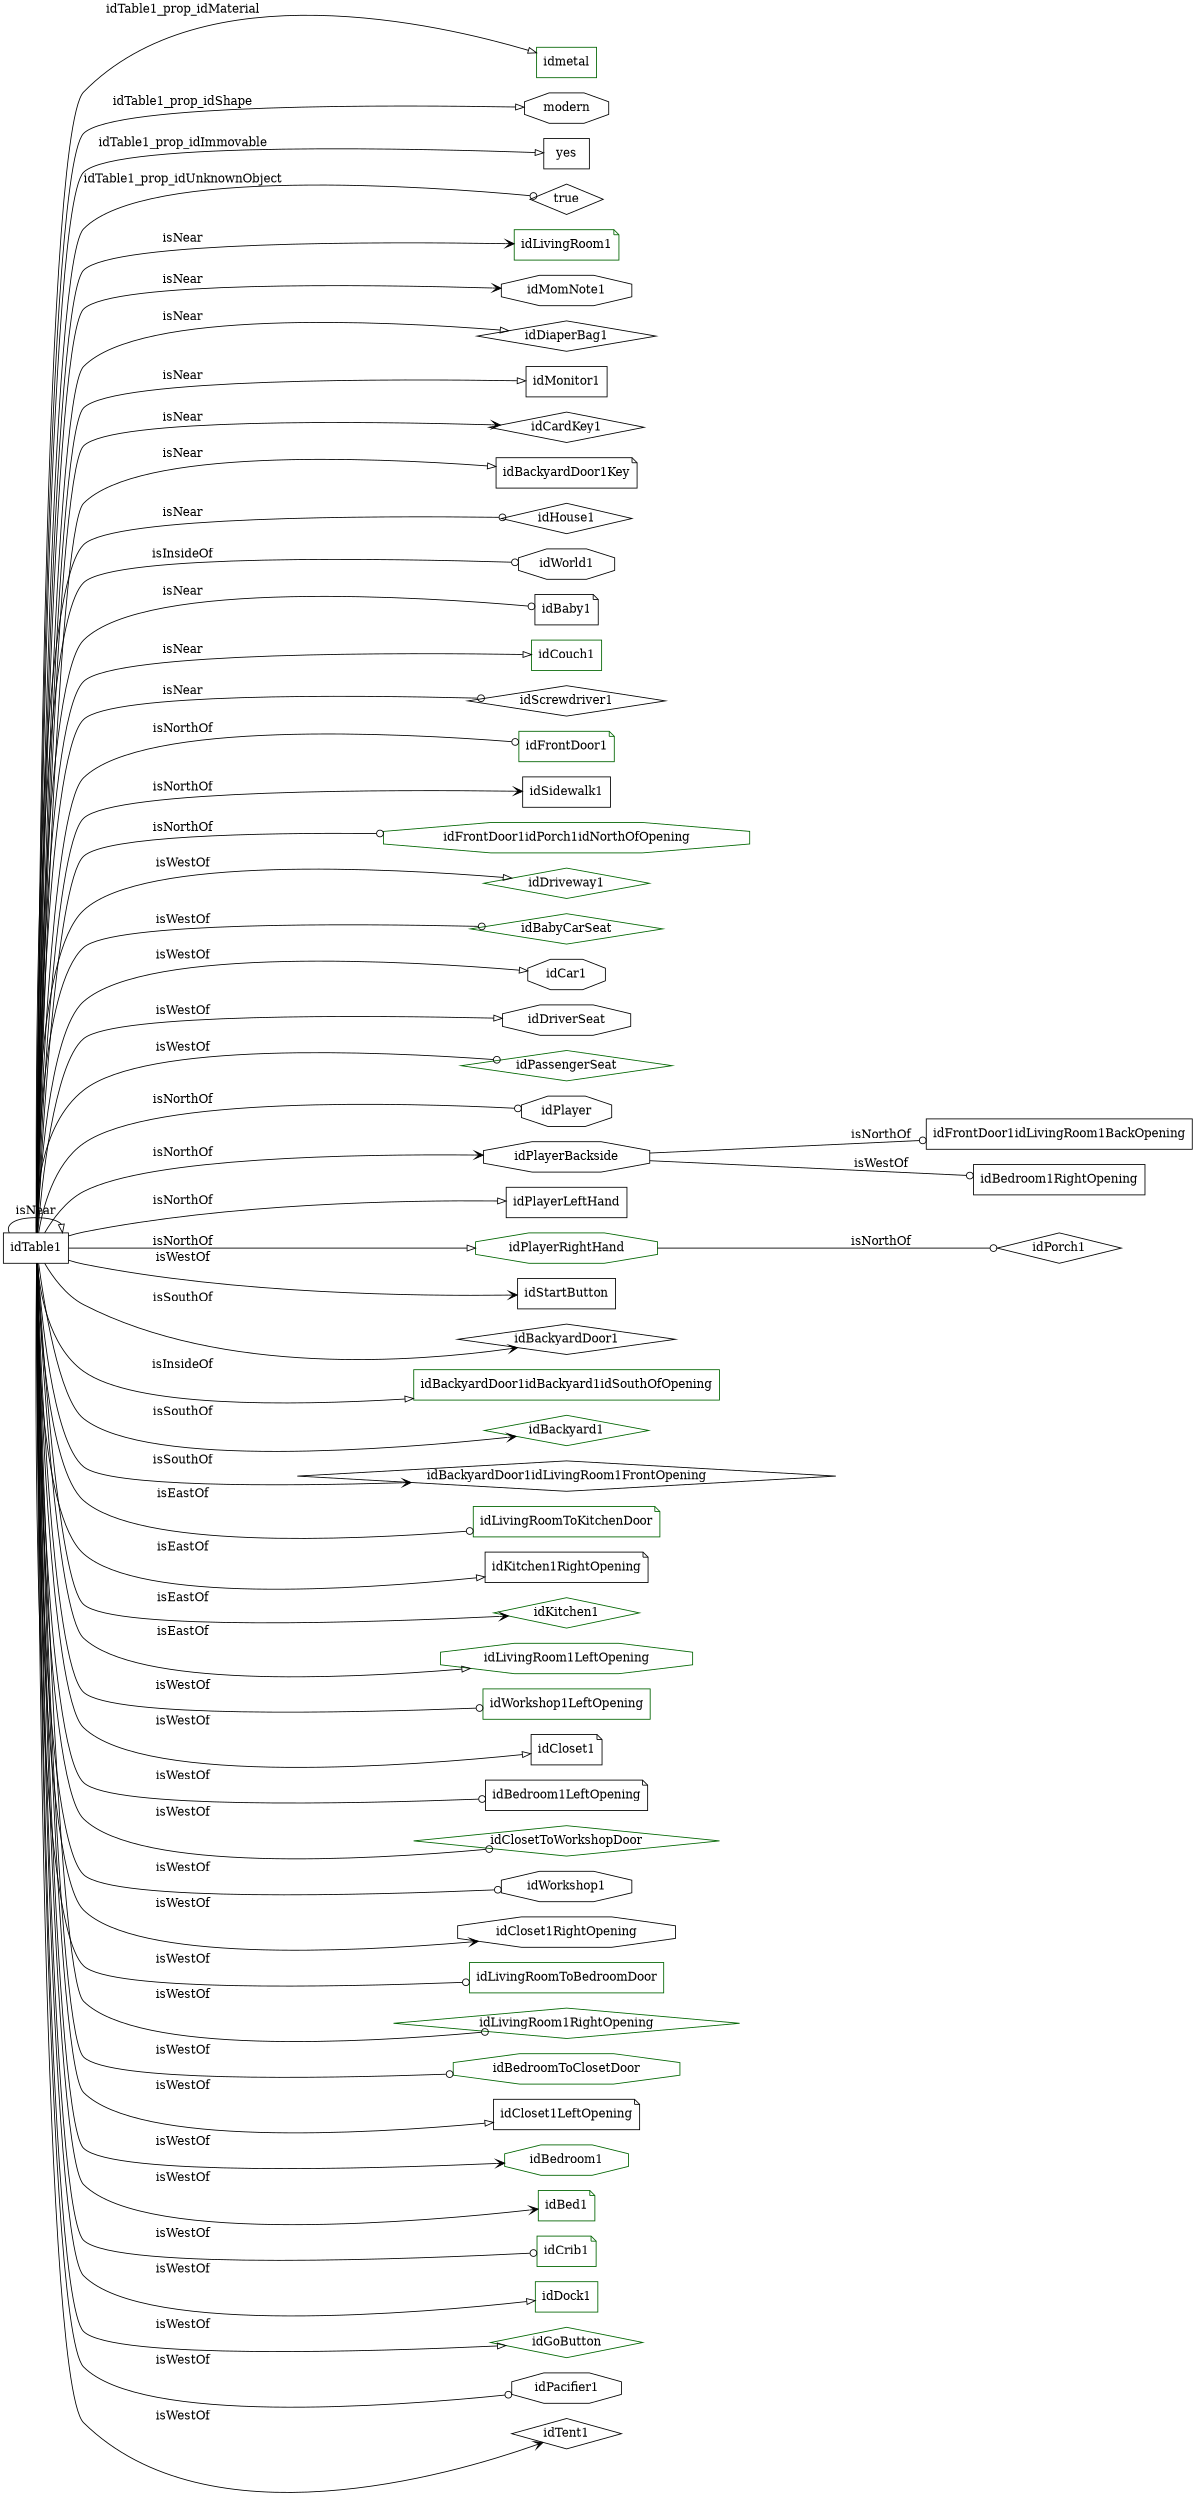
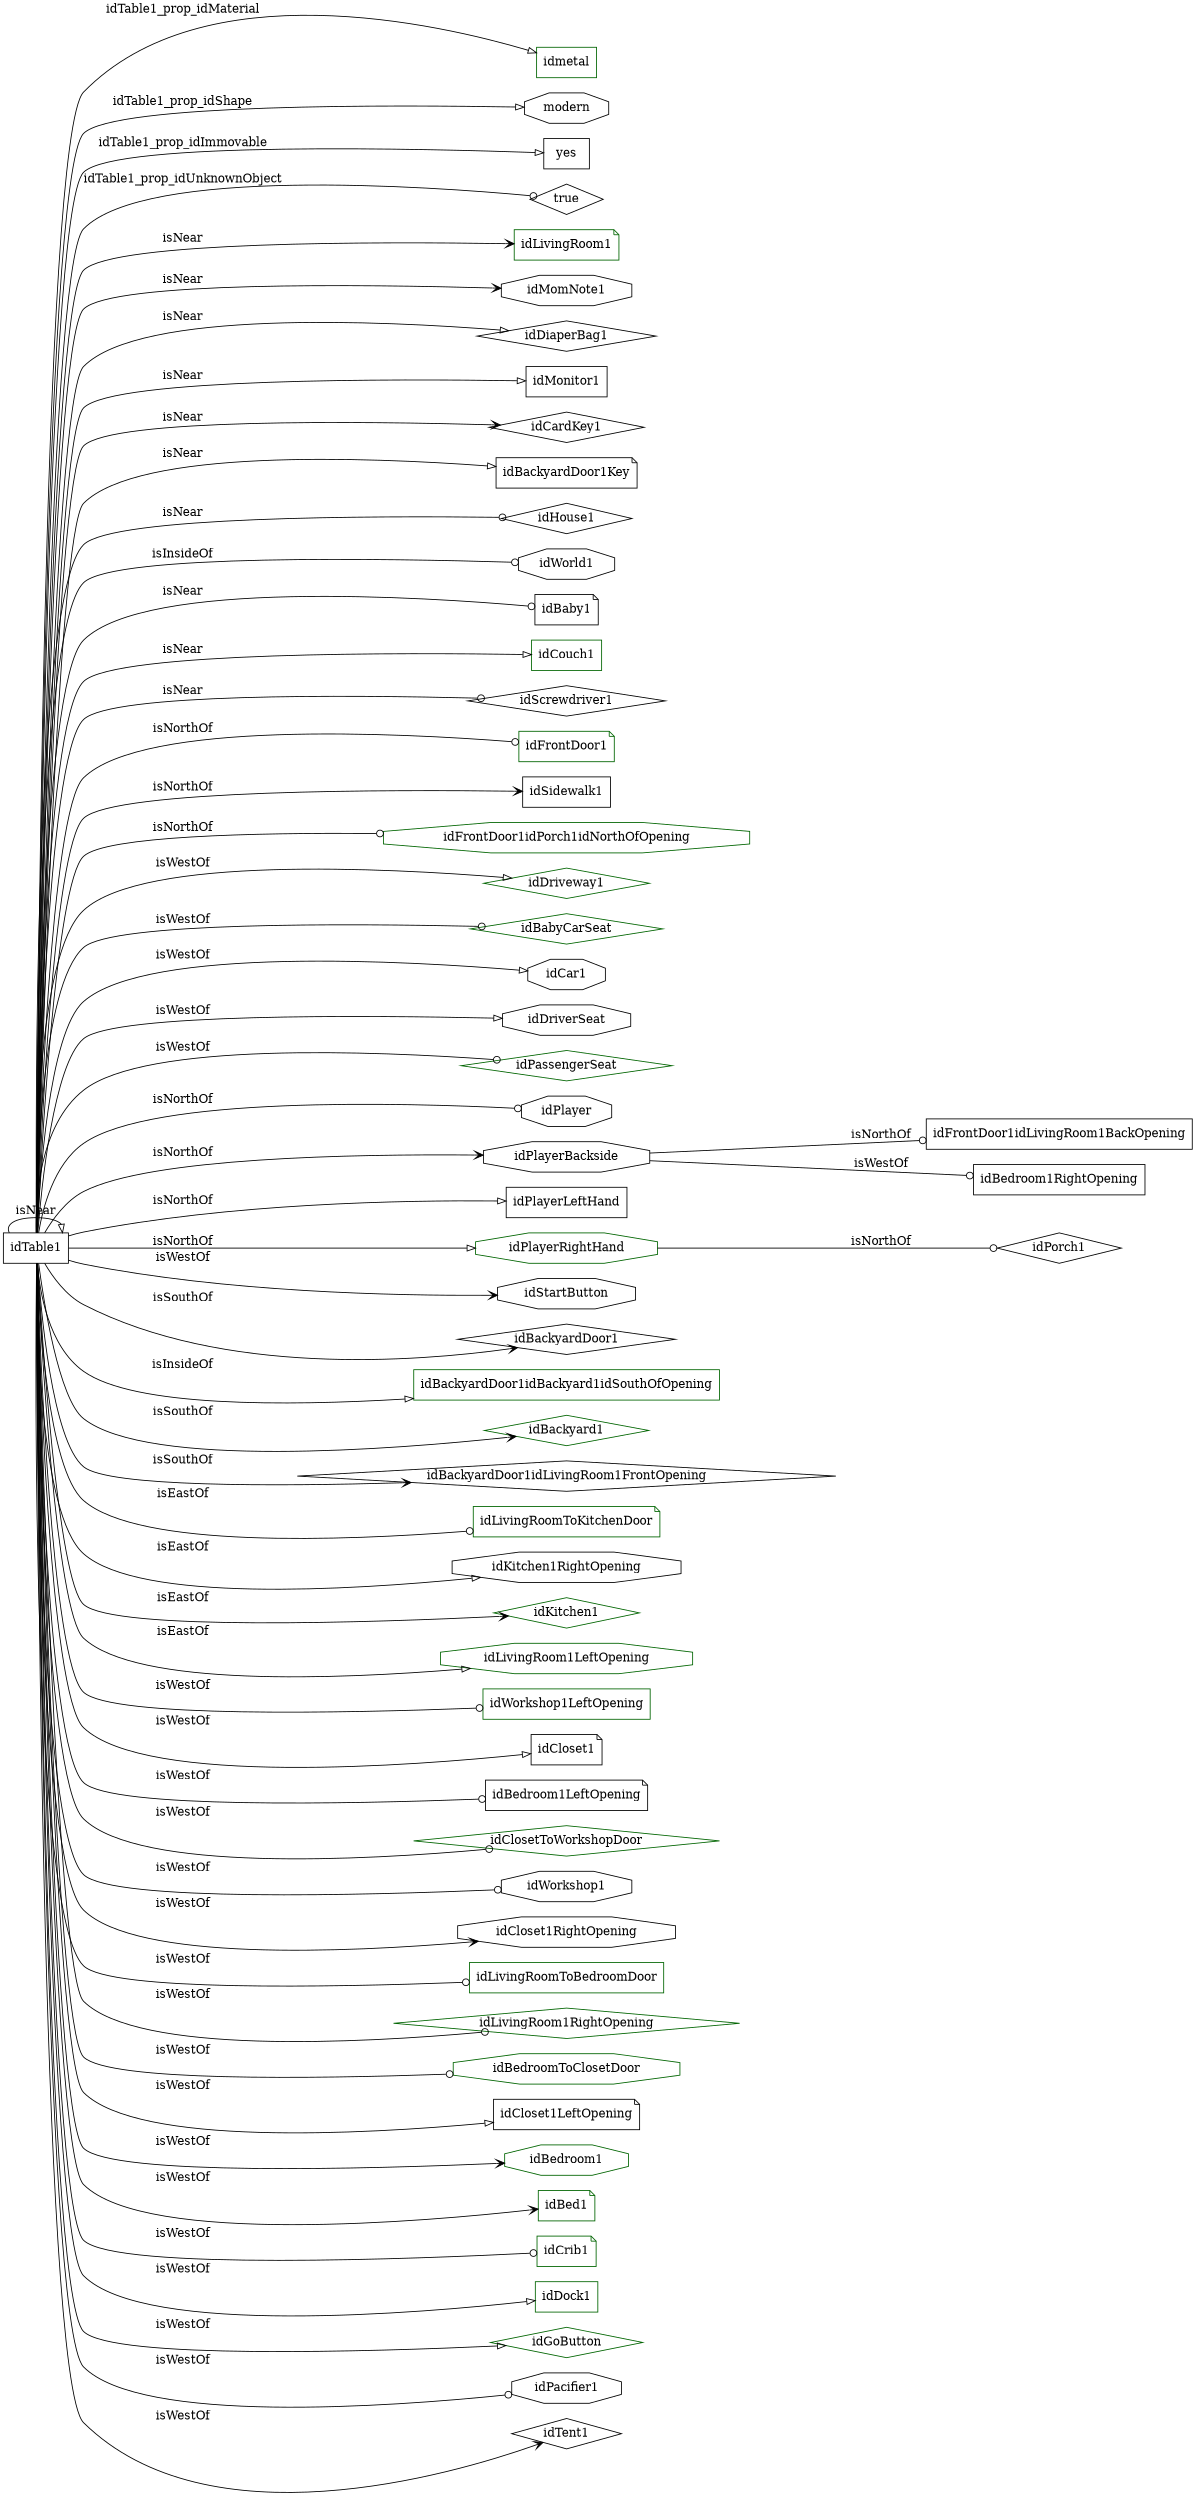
(567, 1294) -> (567, 1294)
(567, 1567) -> (567, 1567)
